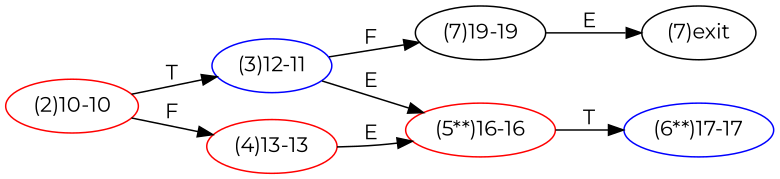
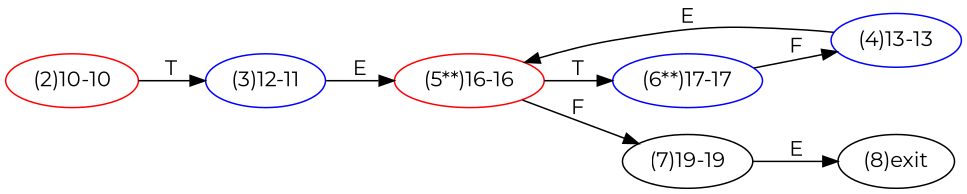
(699, 33) -> (896, 161)
(366, 51) -> (573, 119)
(165, 125) -> (788, 61)
(272, 146) -> (896, 40)
